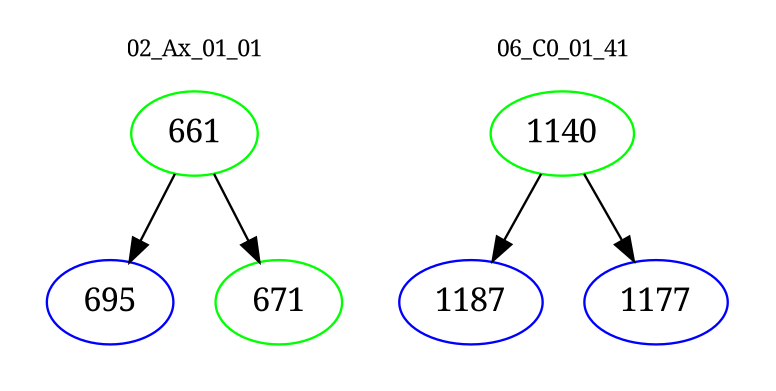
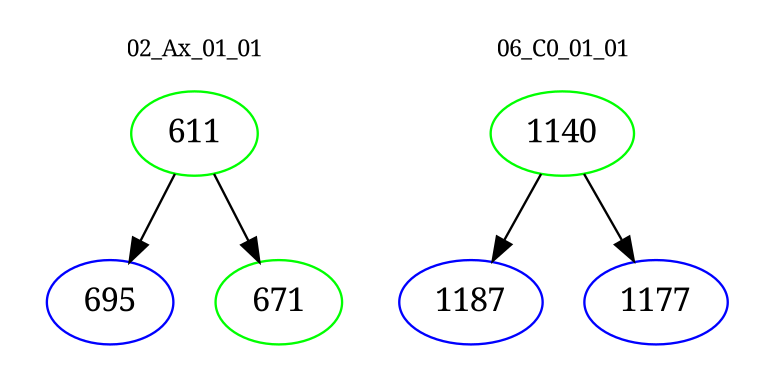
(564, 50) -> (564, 50)
(194, 134) -> (194, 134)
